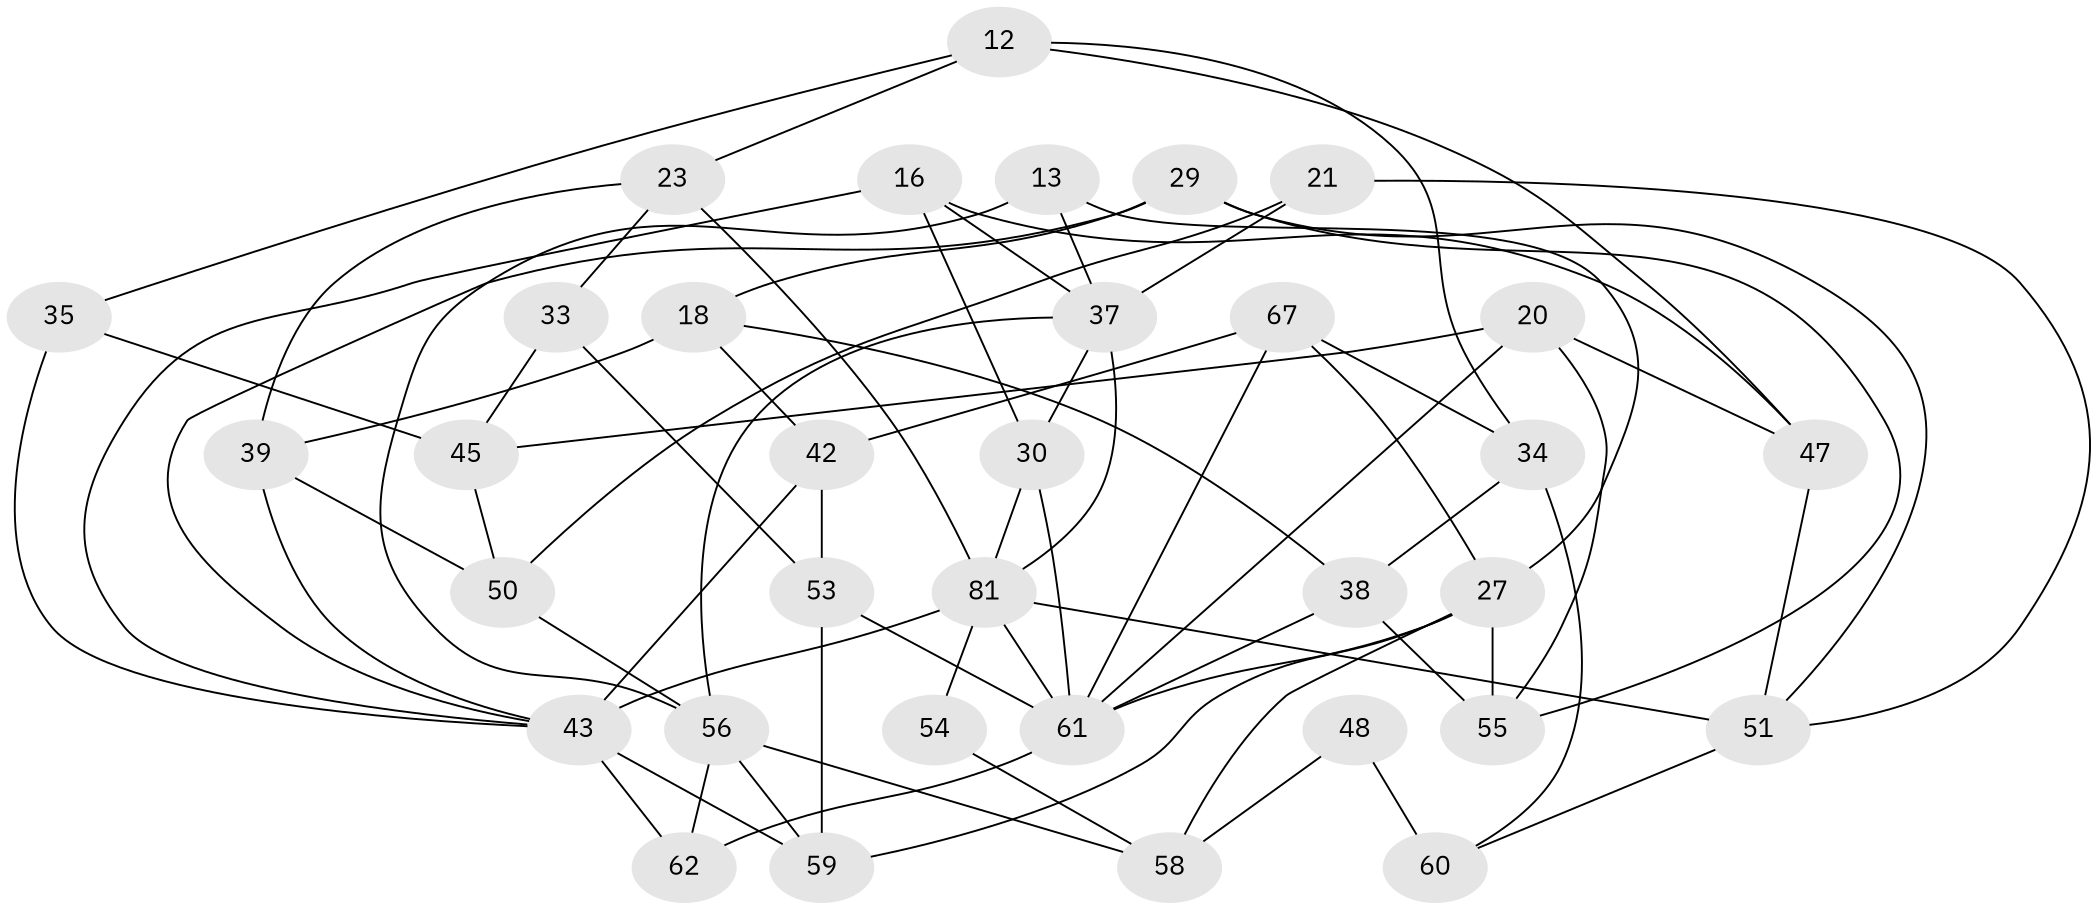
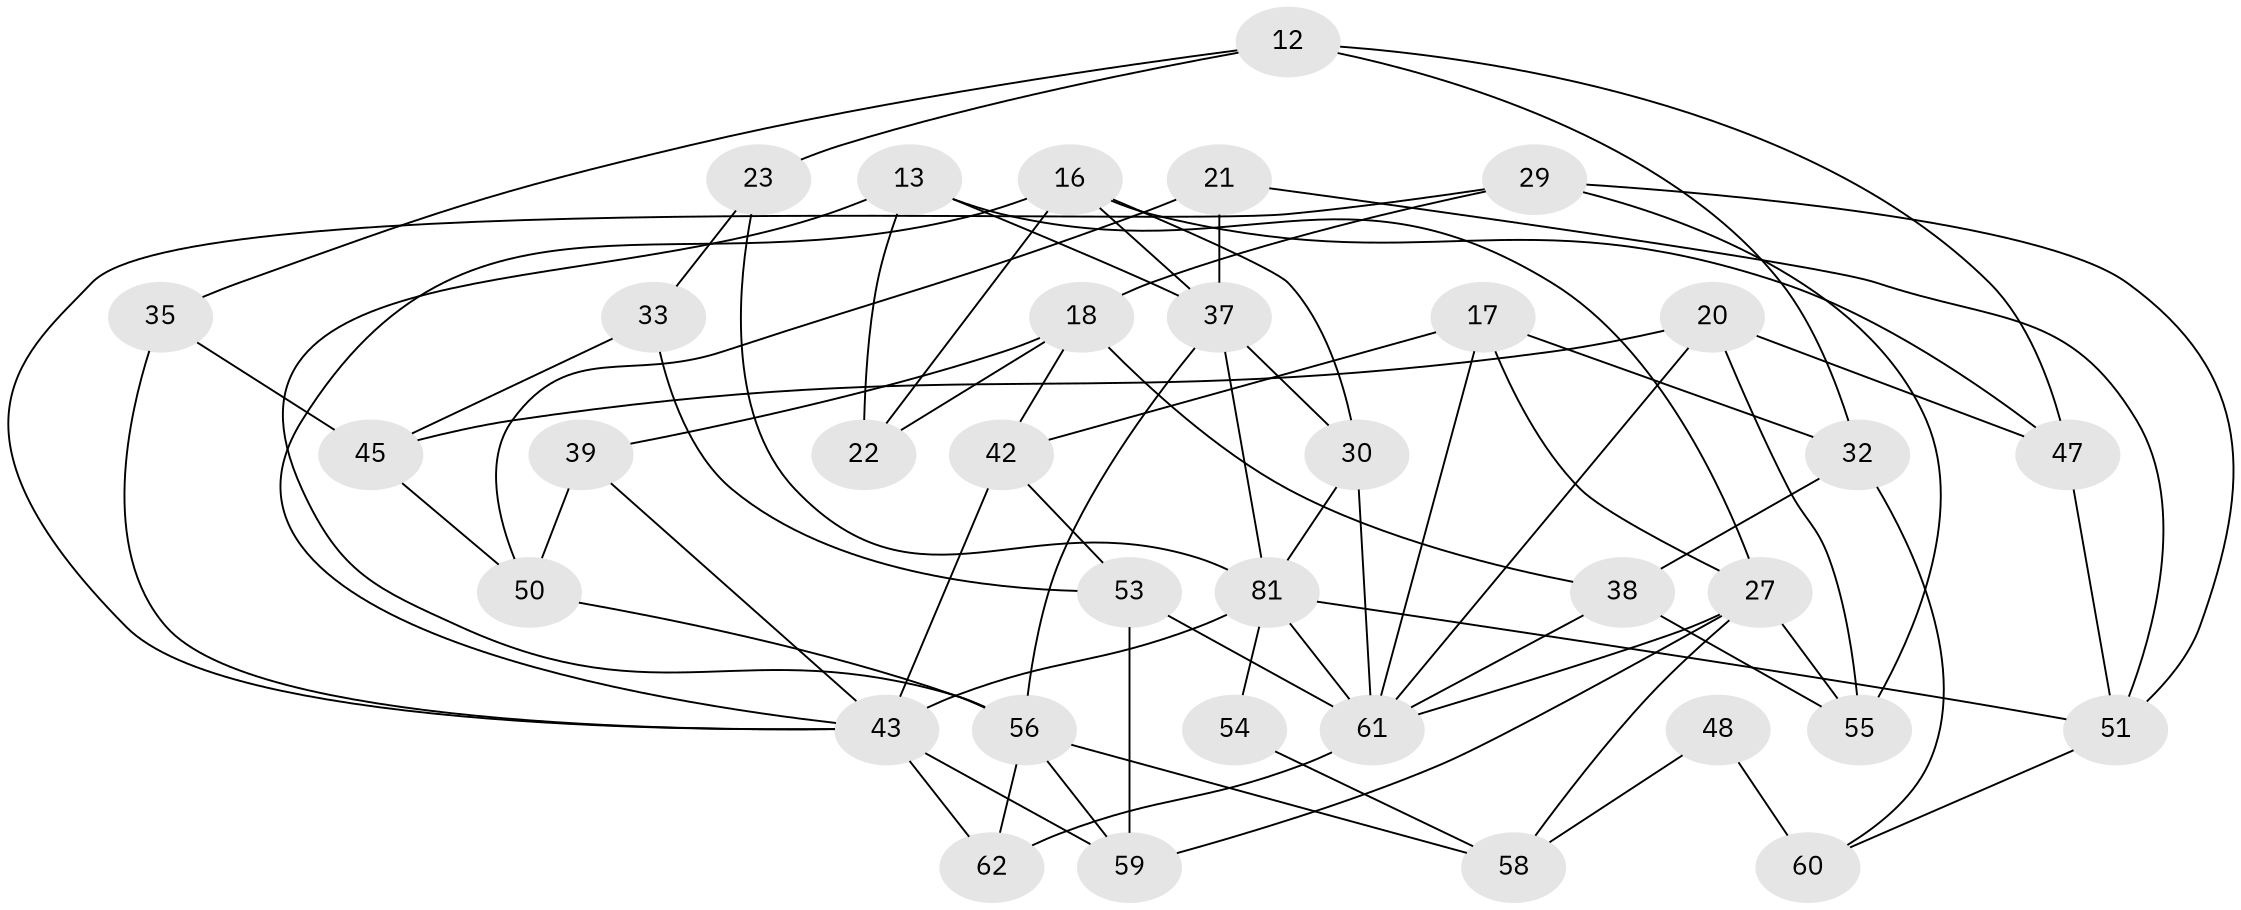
(397, 242) -> none
(1282, 317) -> (1483, 317)
none -> (864, 455)
(1533, 455) -> (1858, 455)
